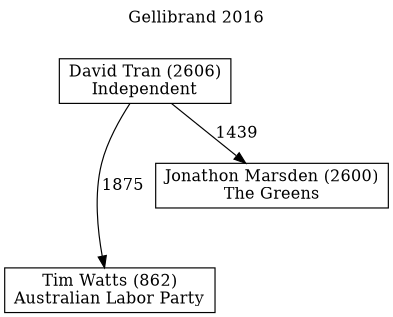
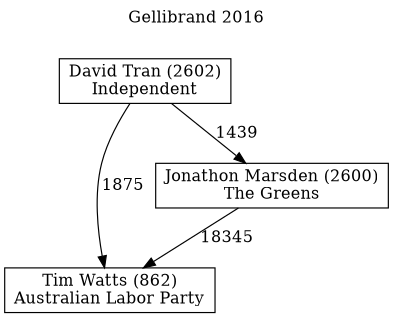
(145, 81) -> (145, 81)
none -> (196, 235)
